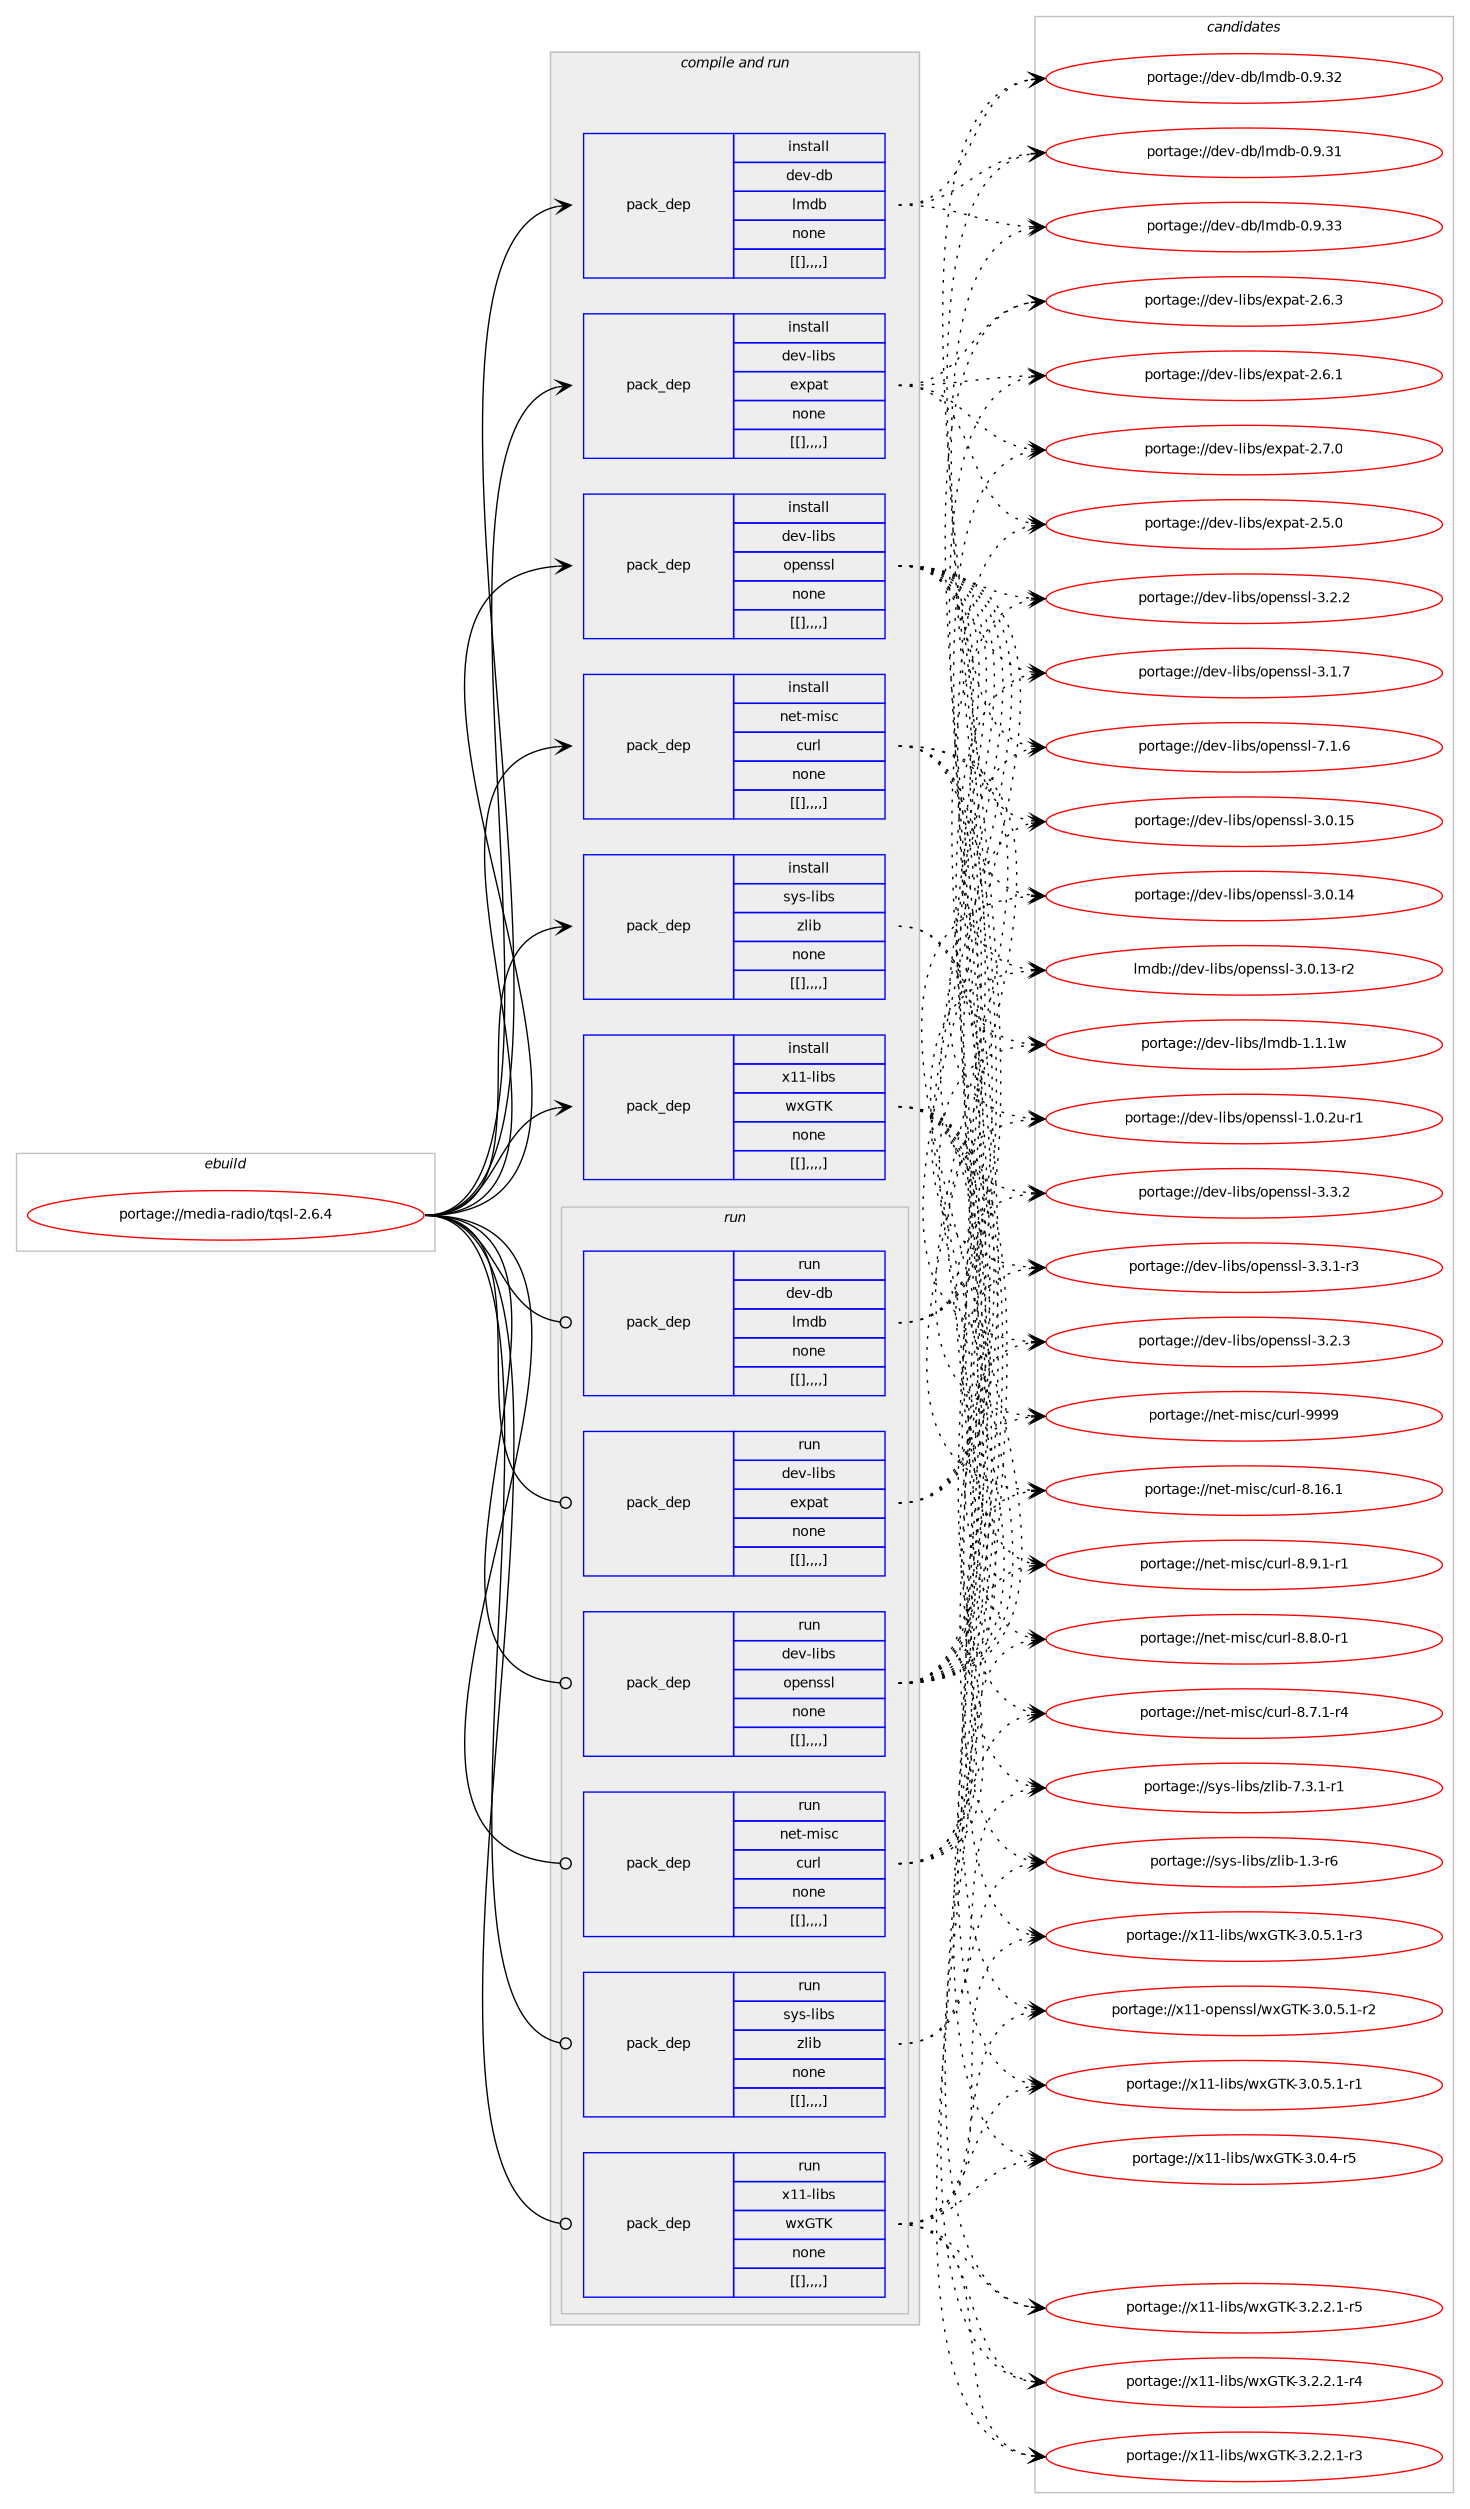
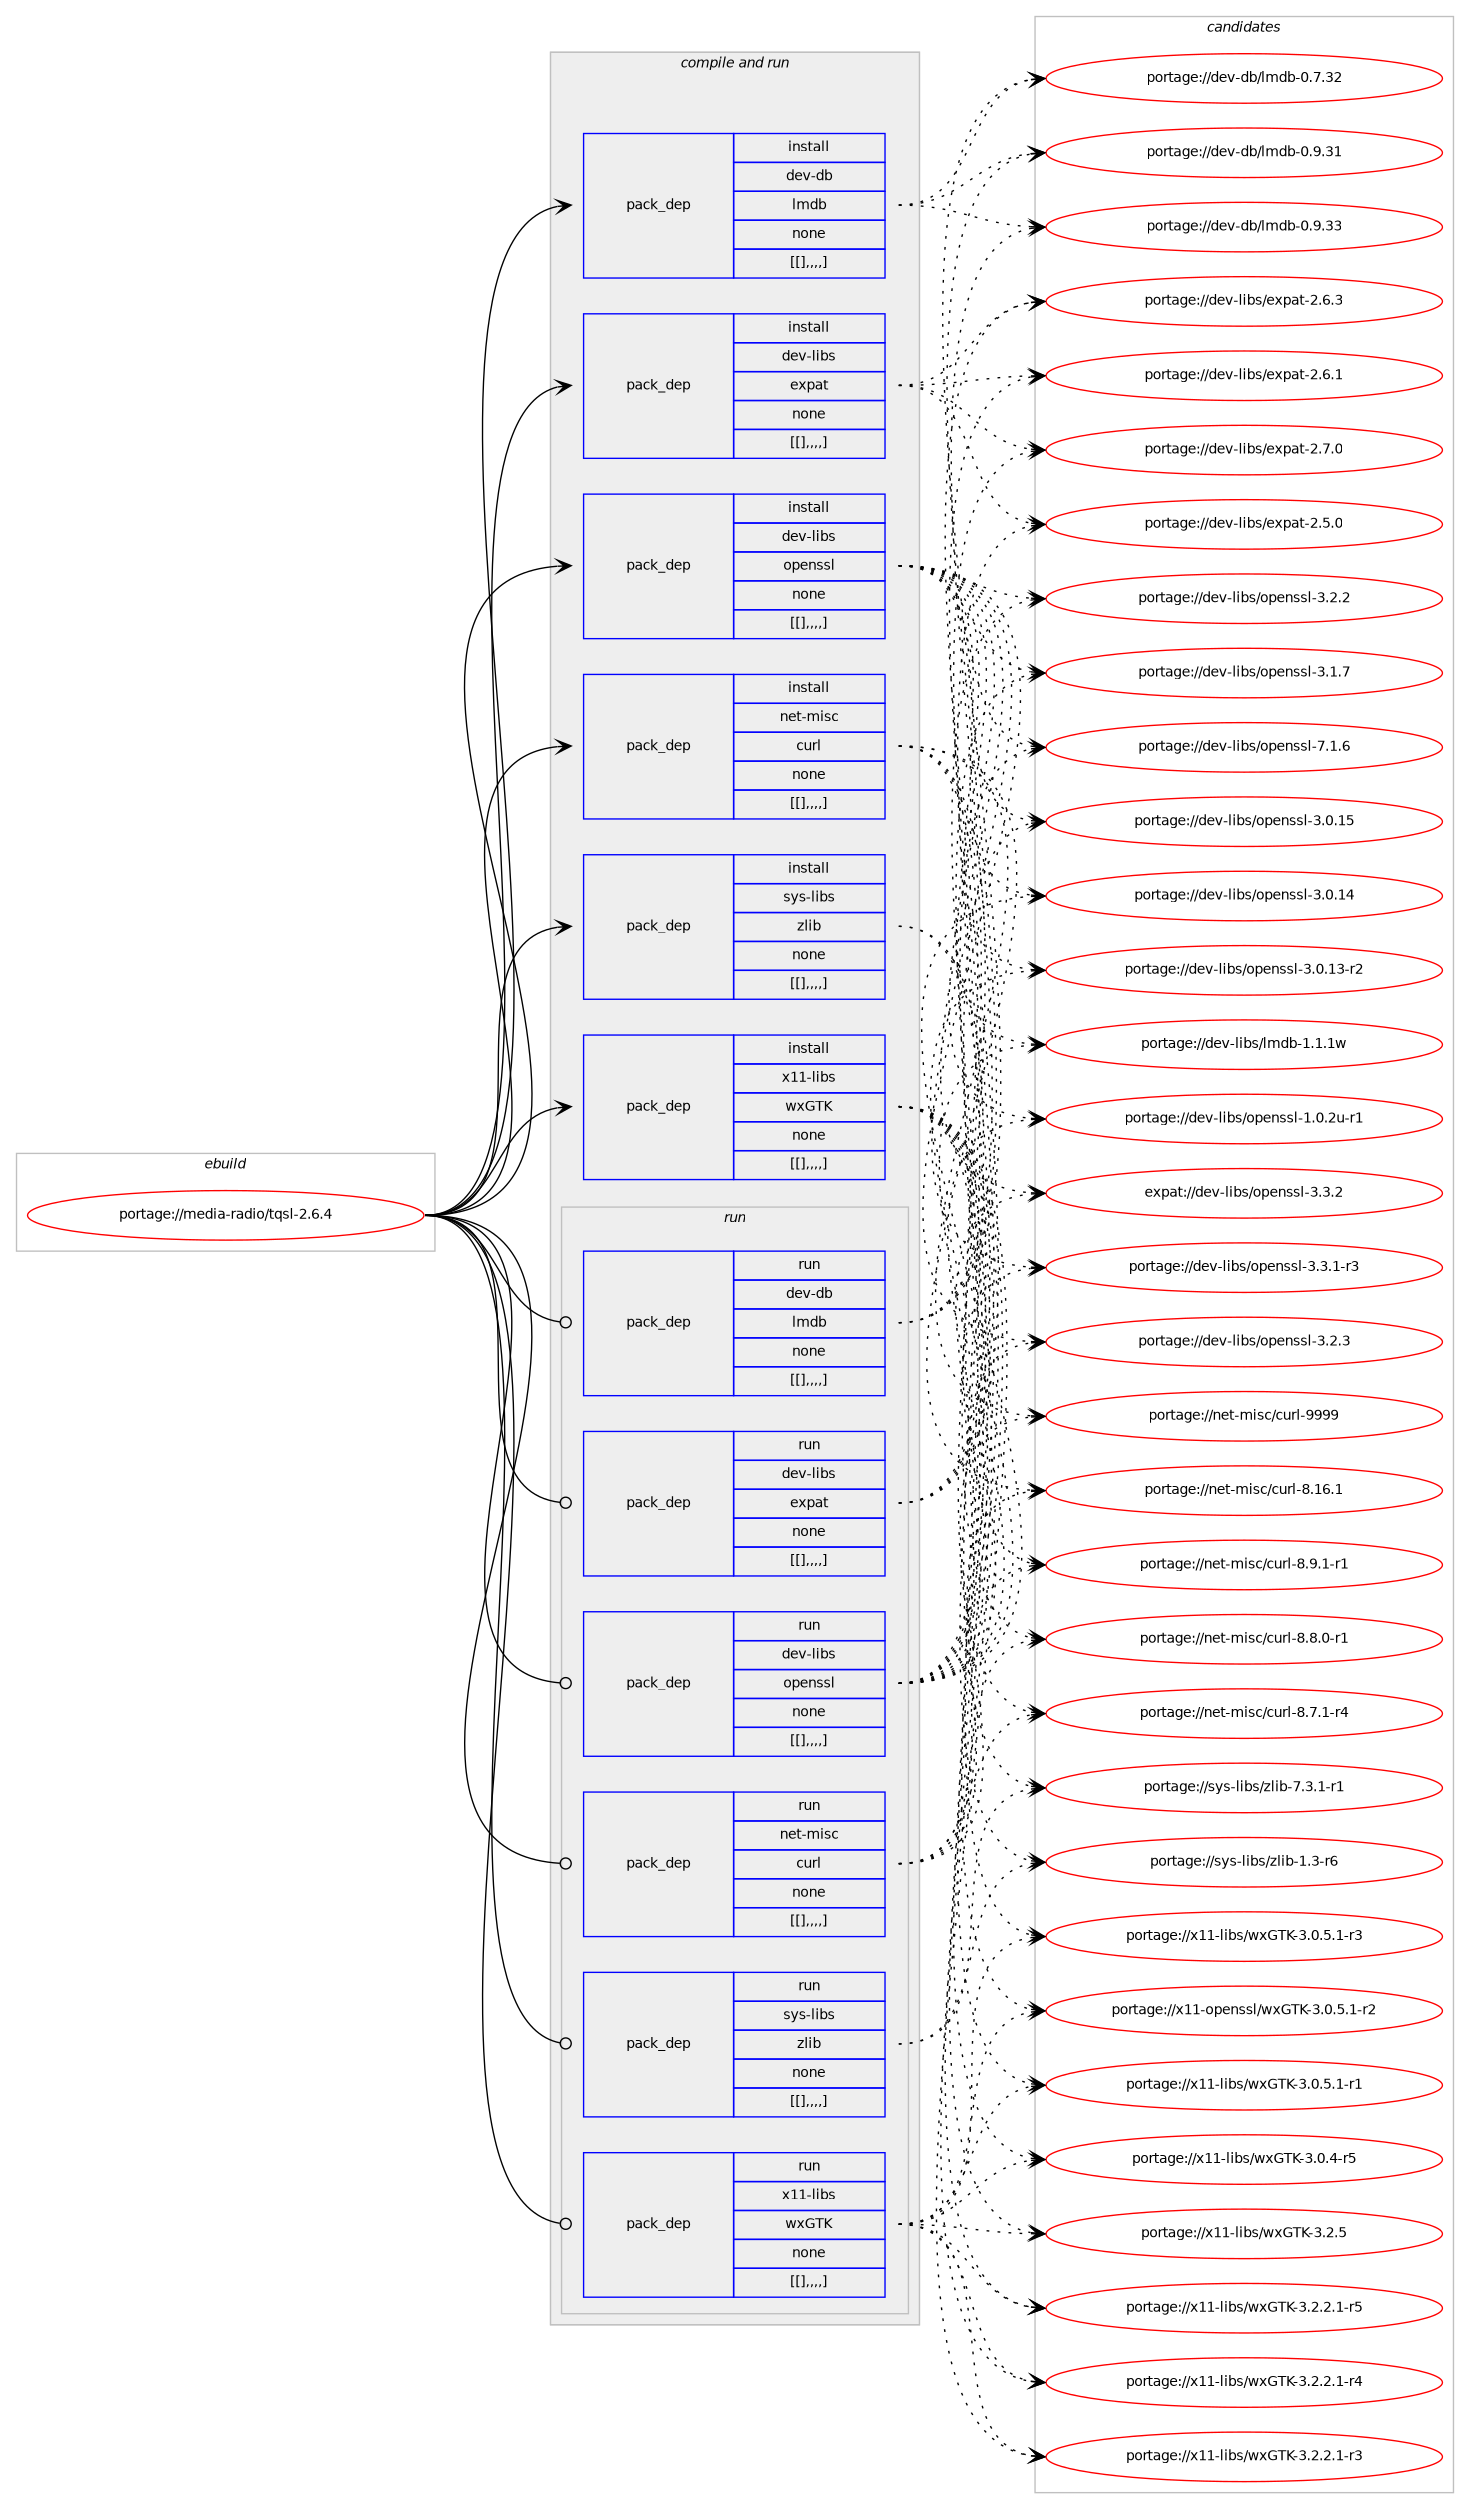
(1244, 78) -> (1244, 78)
(1244, 970) -> (1244, 970)
(1244, 1193) -> (1244, 1193)
none -> (1244, 2234)
